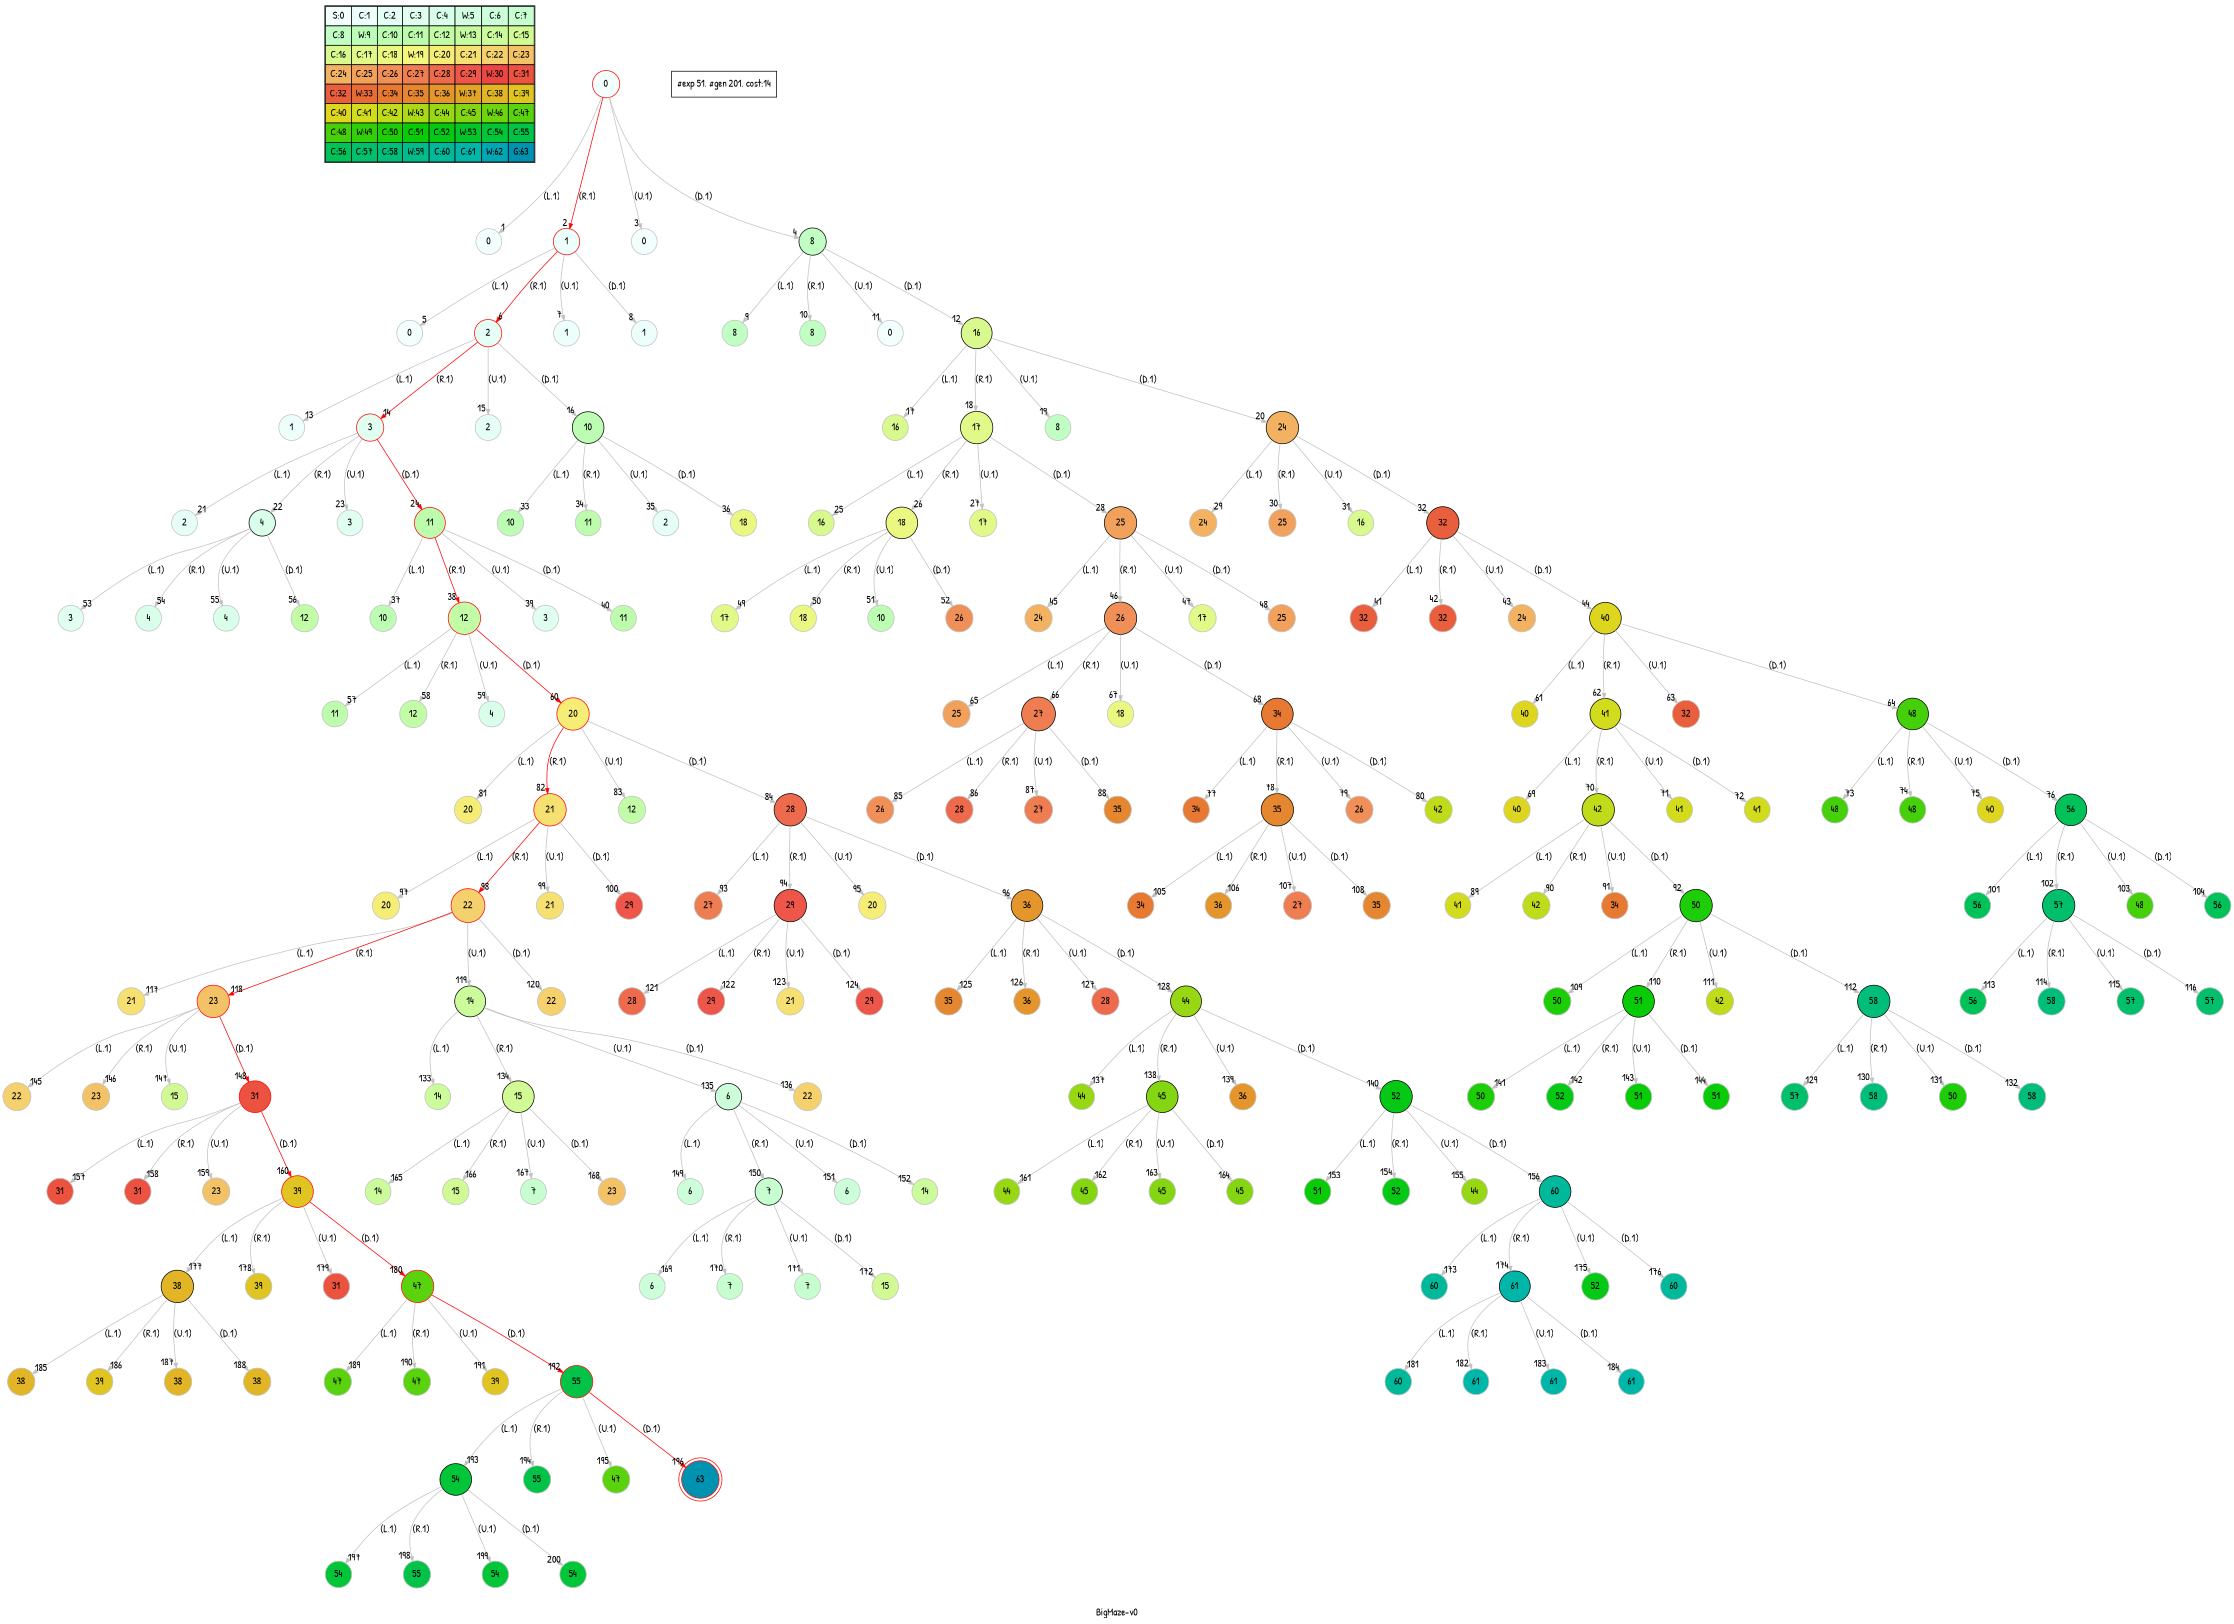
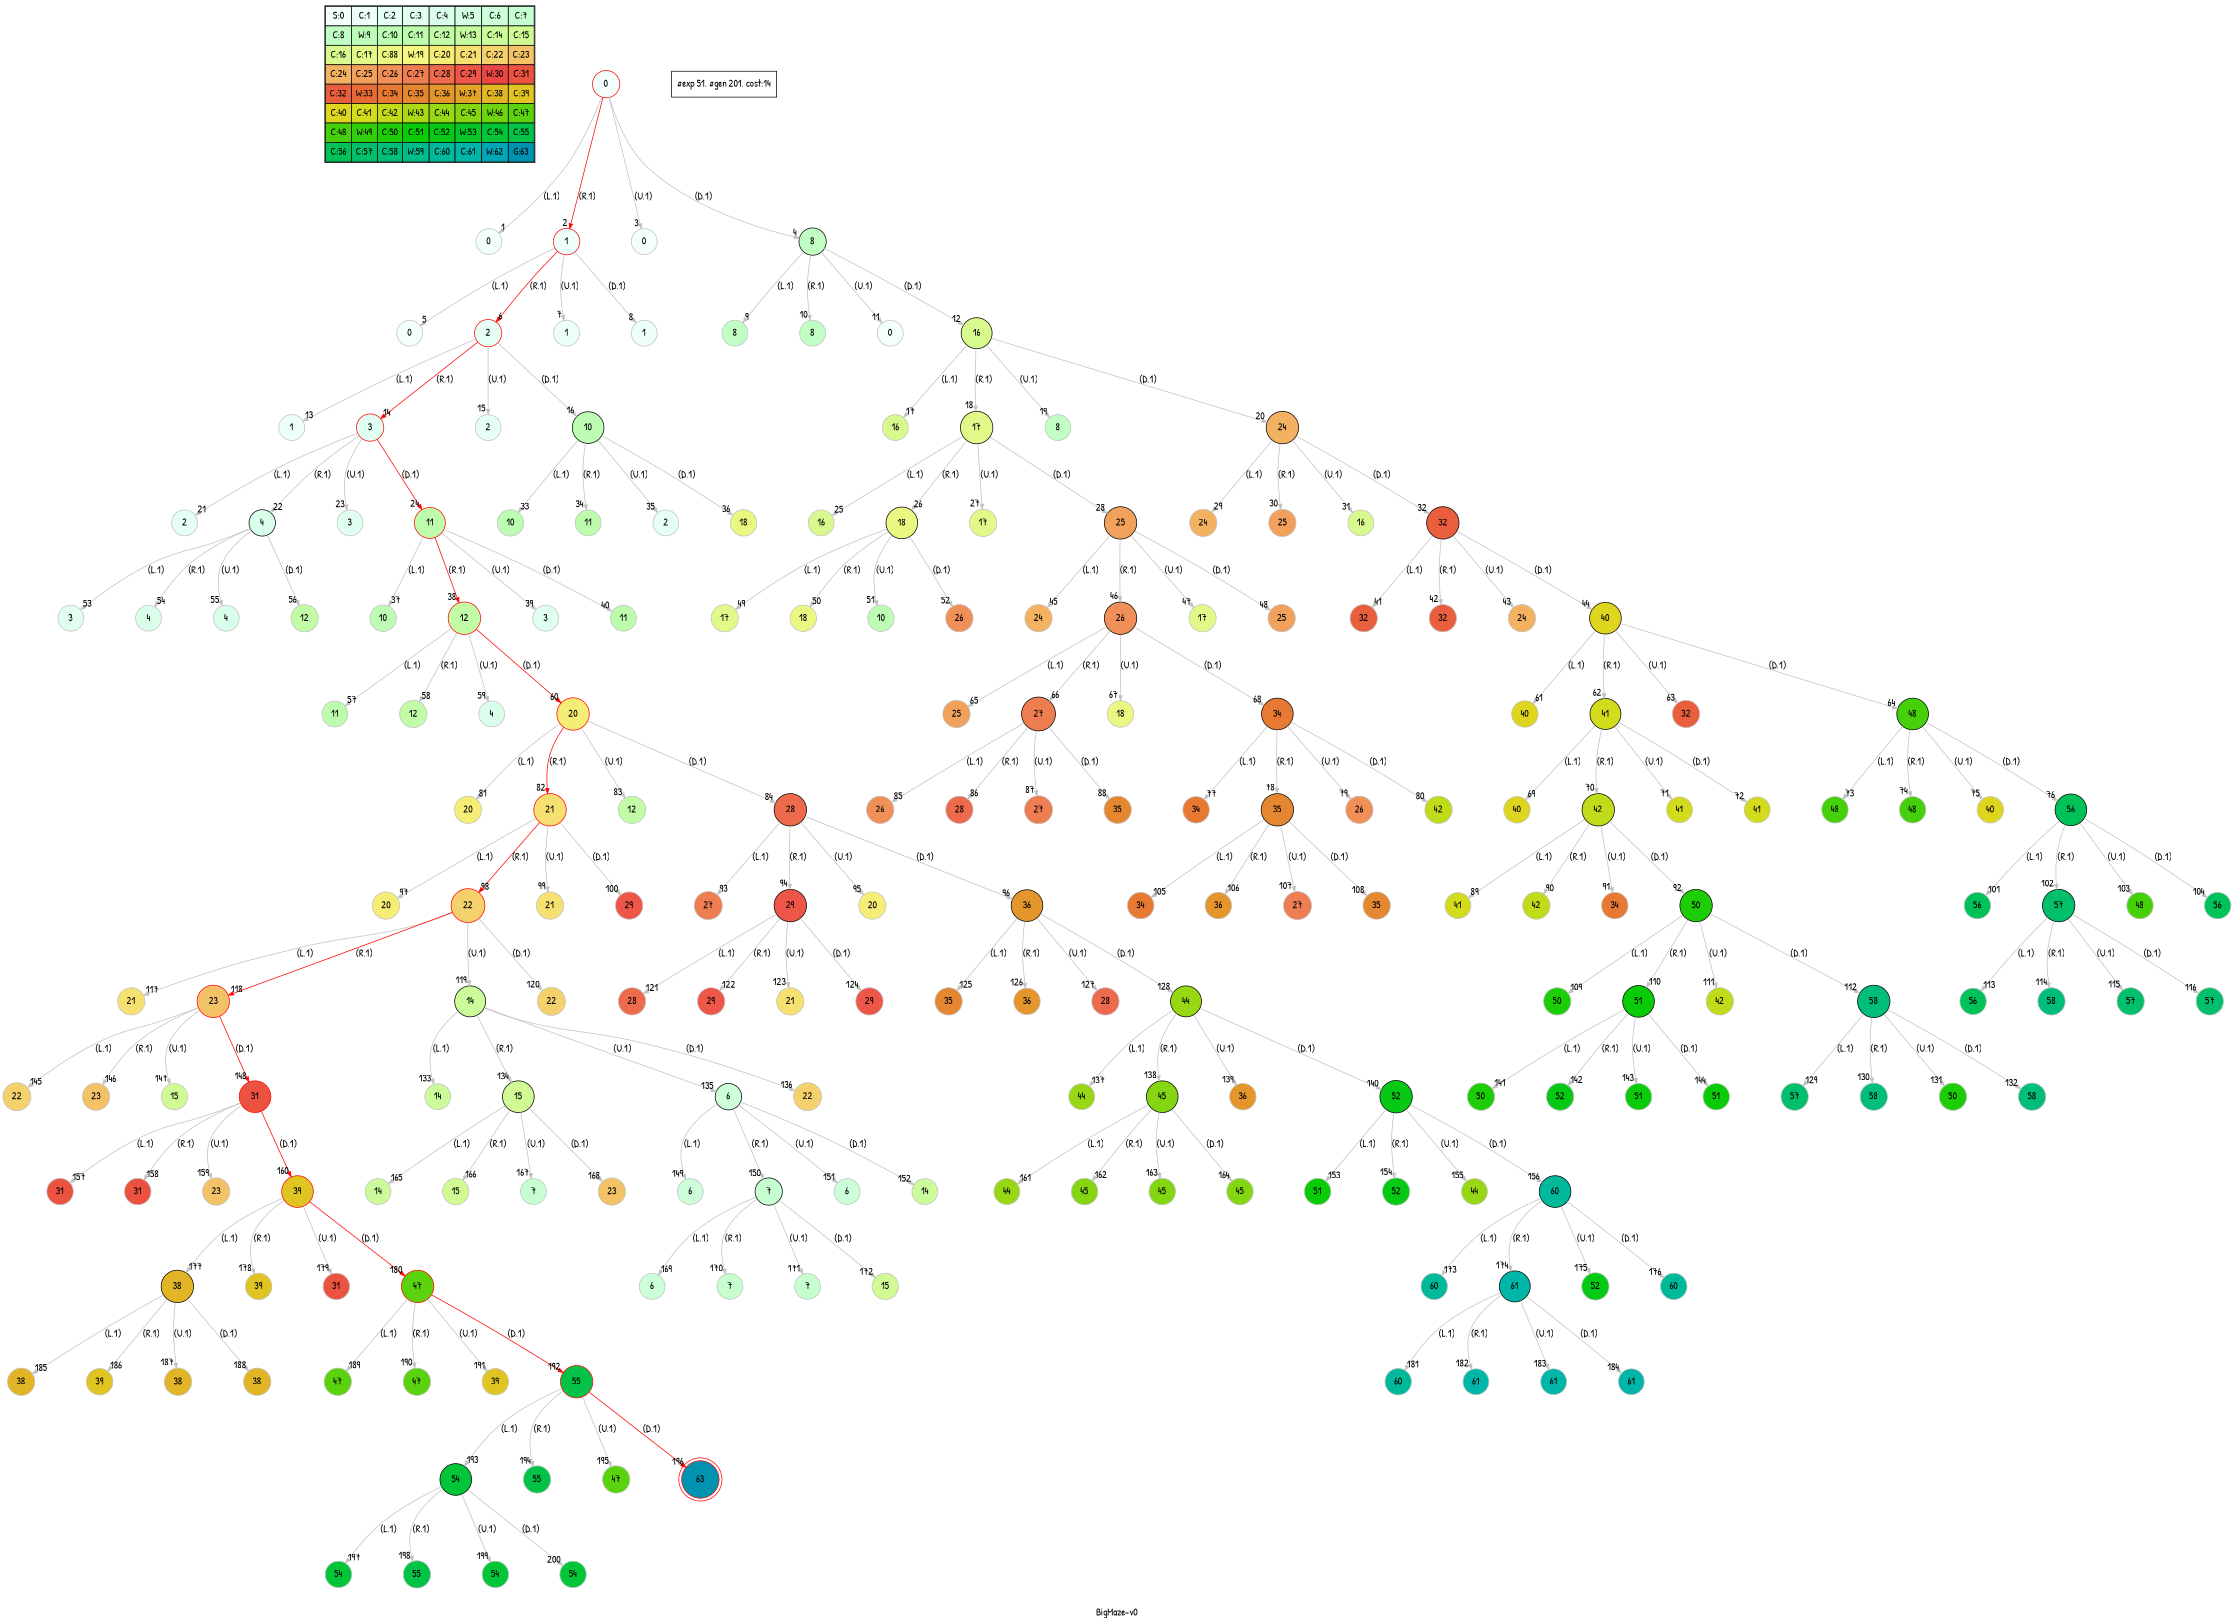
(390, 55) -> (390, 55)
